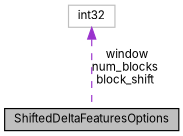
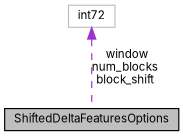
(92, 16) -> (92, 16)
